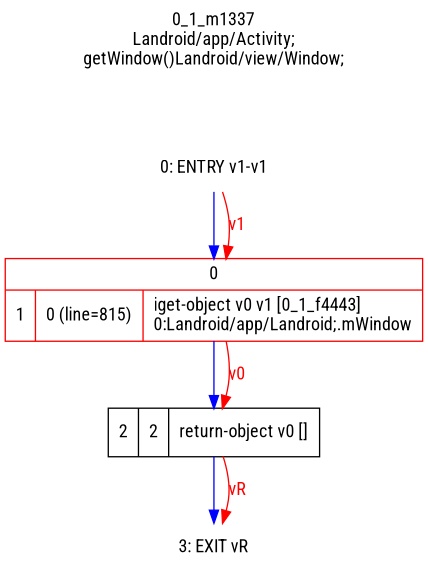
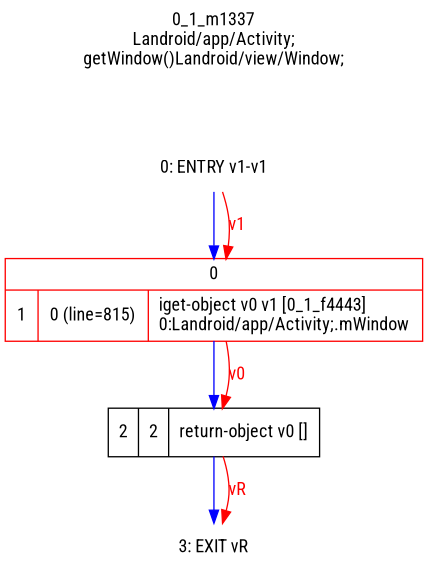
(283, 325) -> (284, 325)
